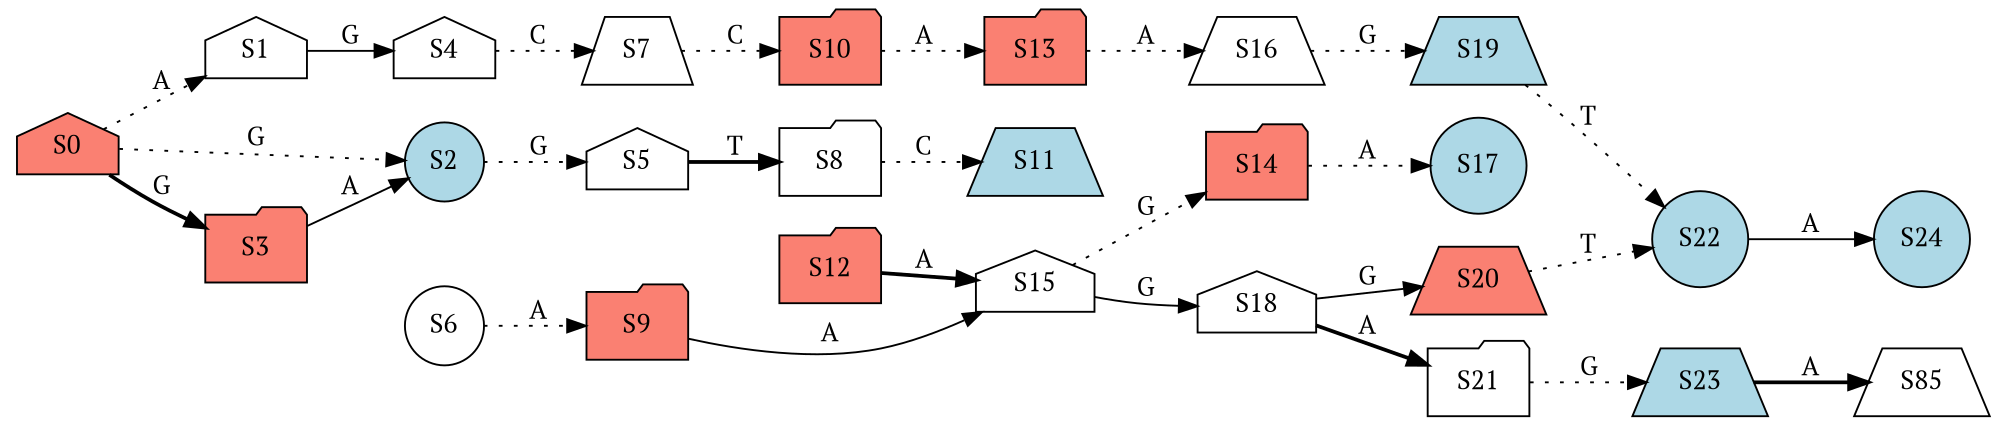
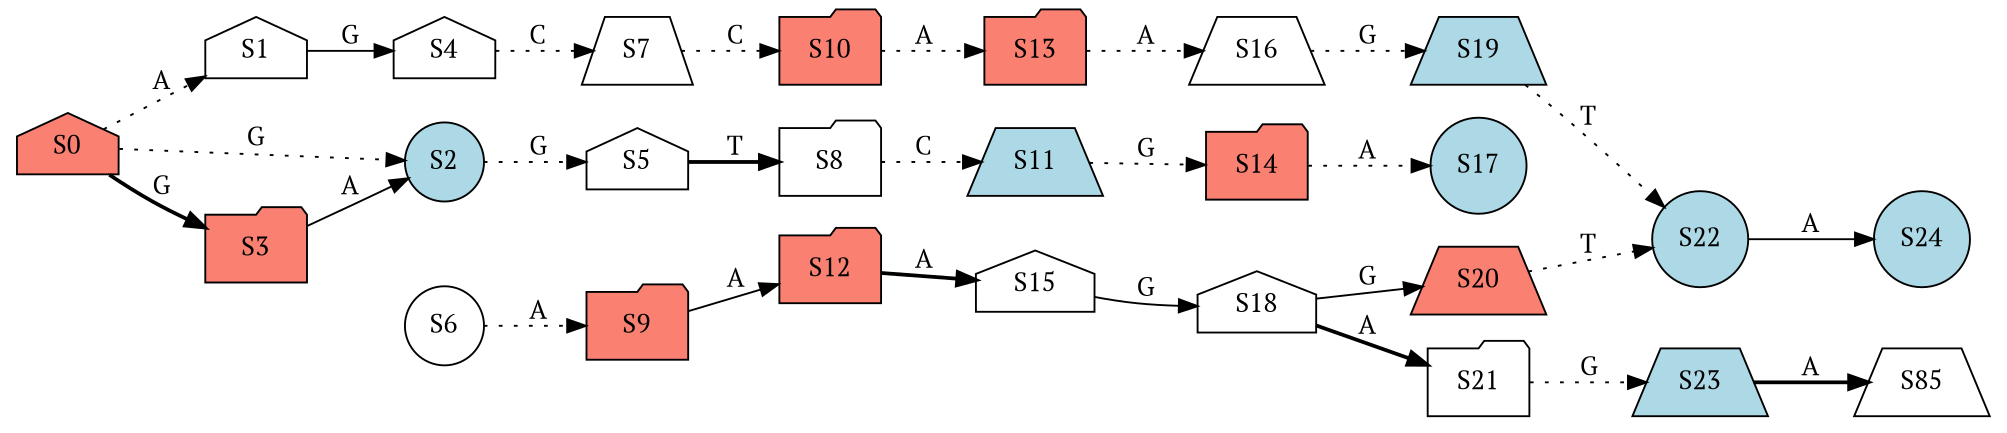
(1131, 233) -> (1138, 164)
(829, 354) -> (724, 300)
